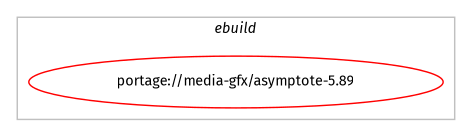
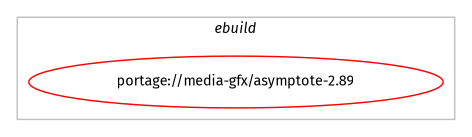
(236, 82) -> (236, 82)
